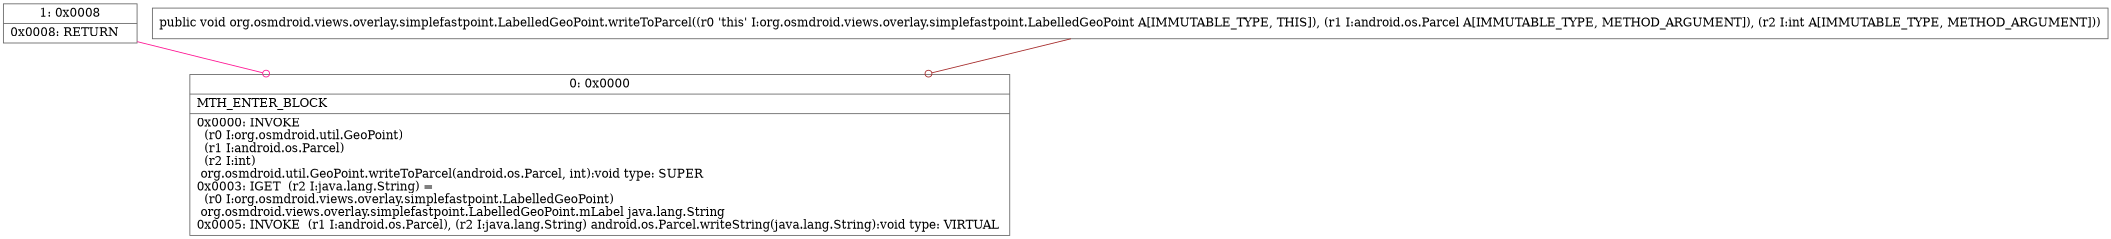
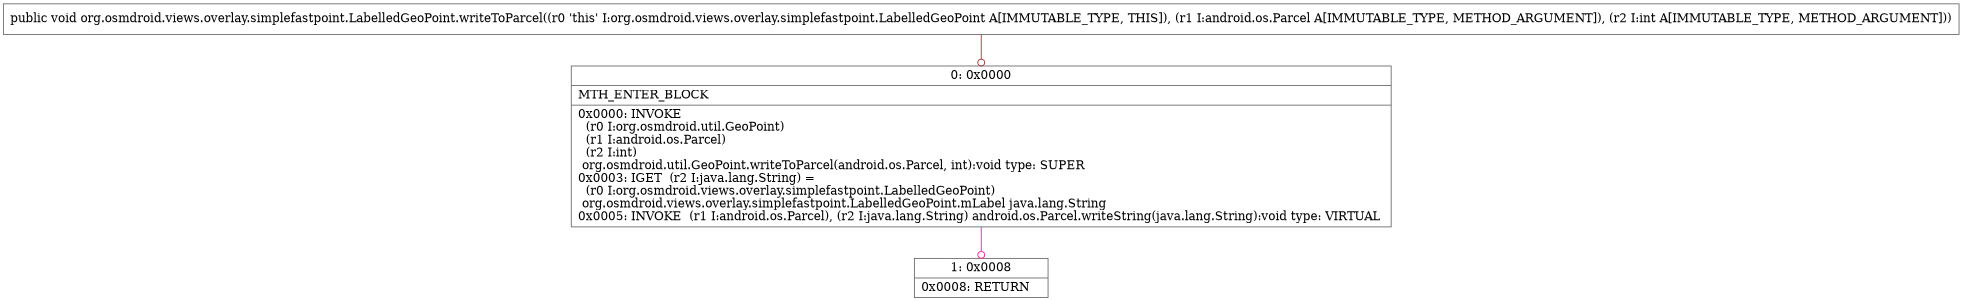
(200, 57) -> (981, 239)
